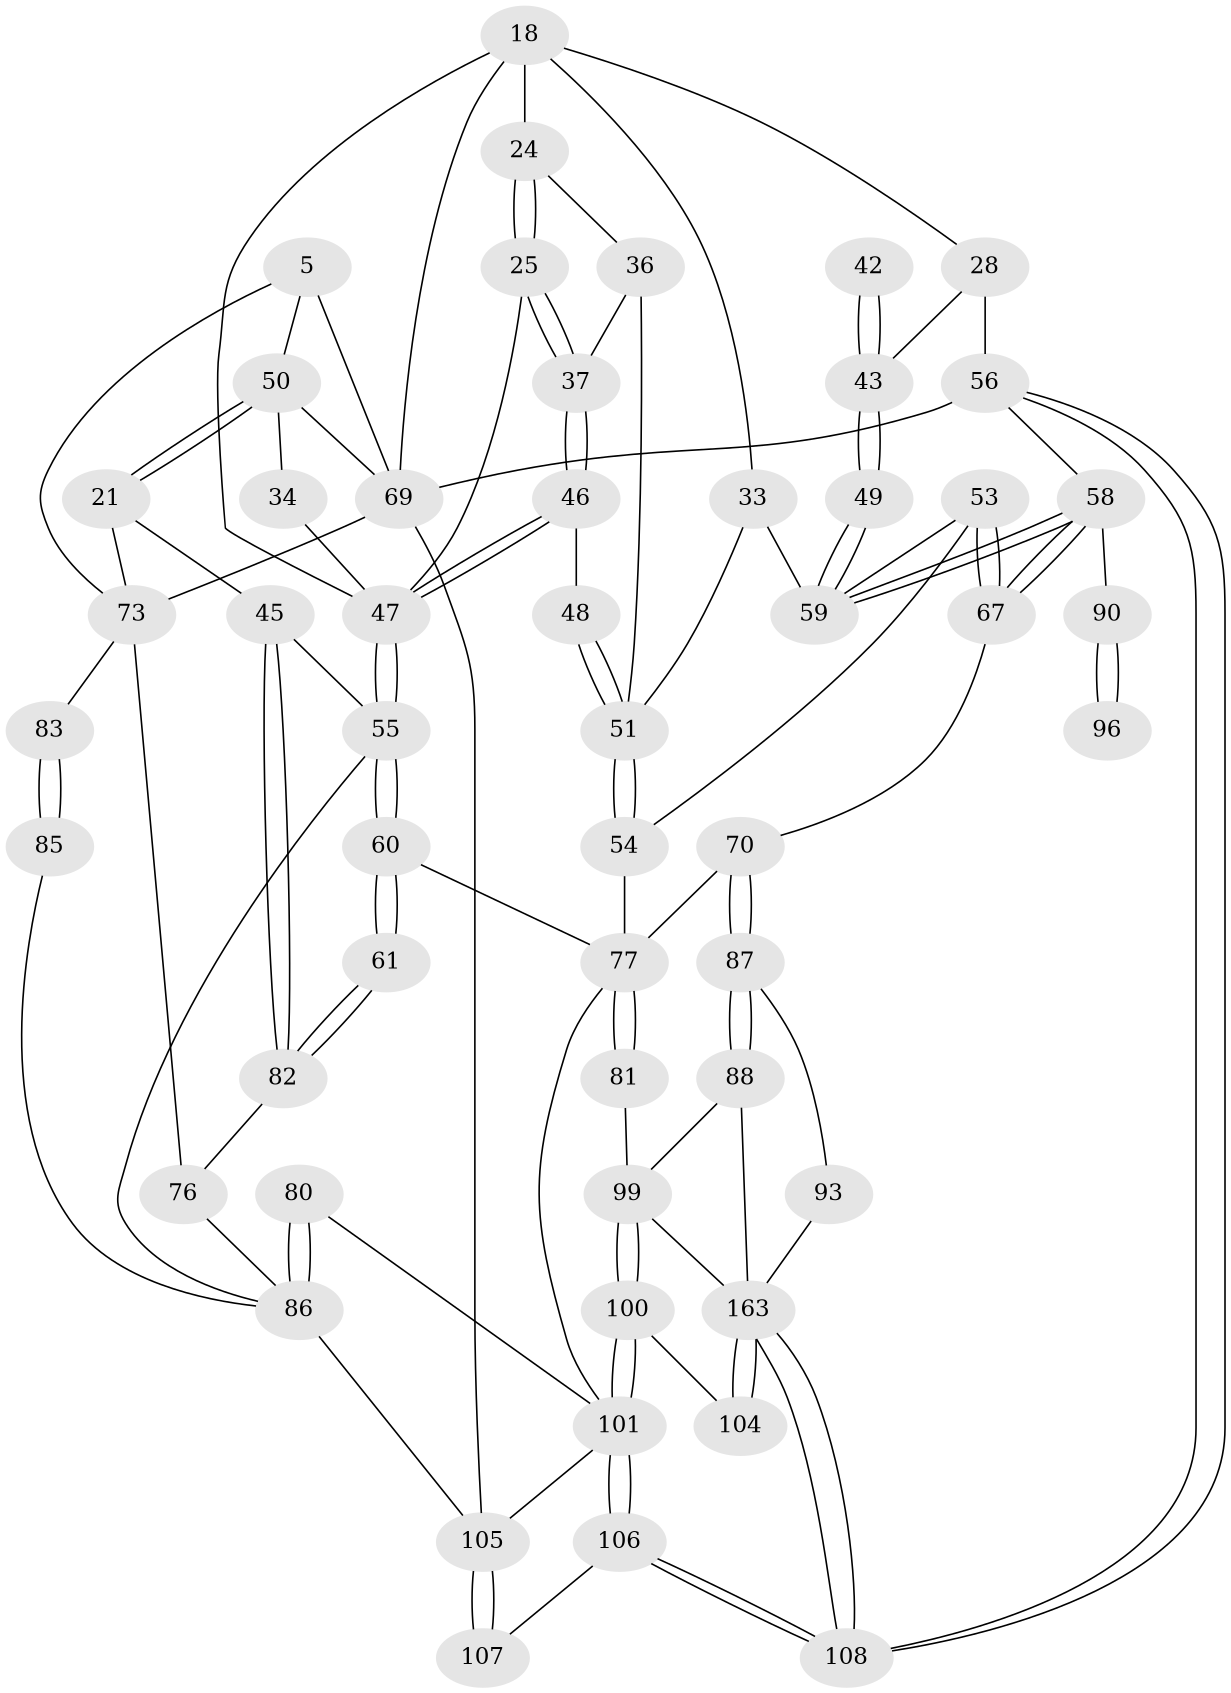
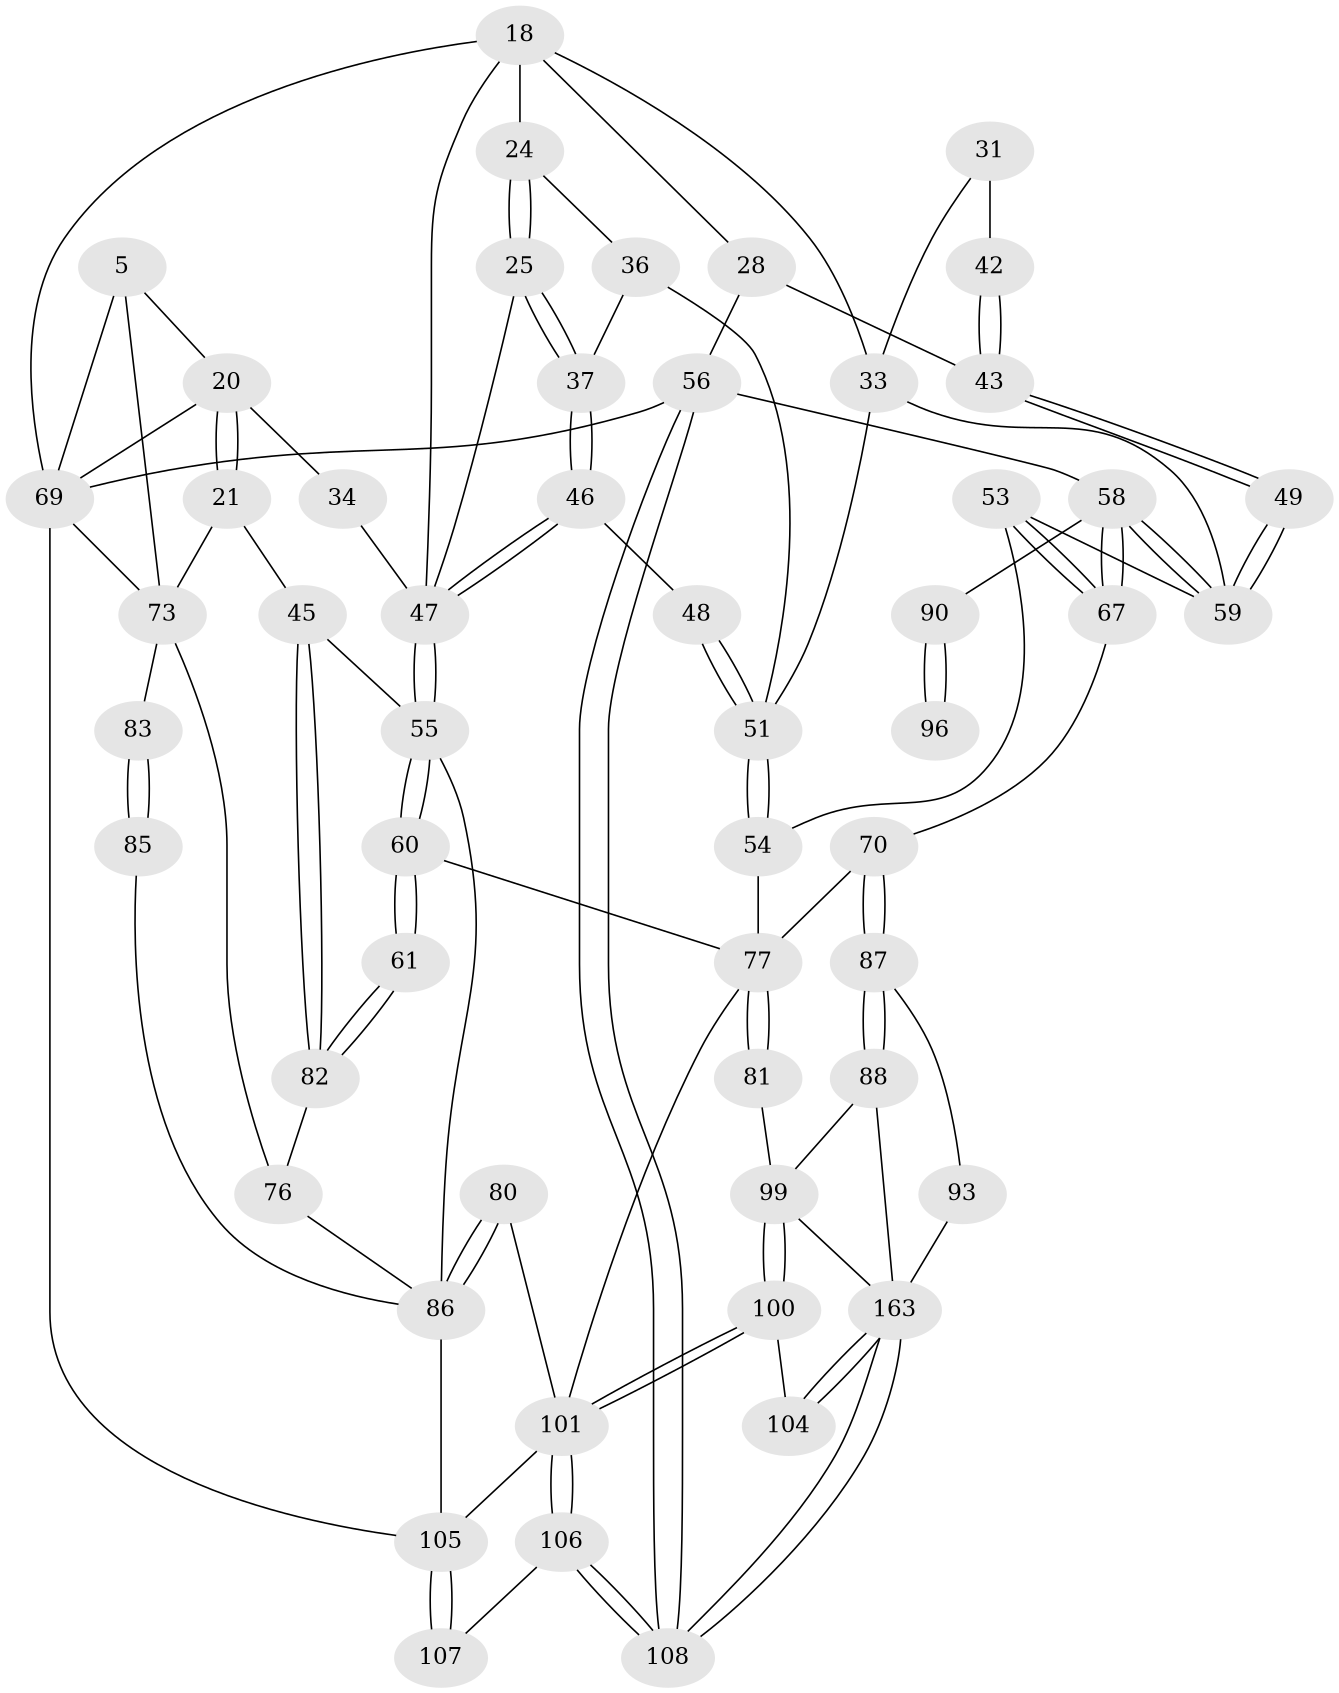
none -> (990, 151)
(277, 383) -> (227, 383)
